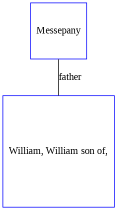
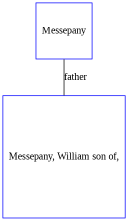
(59, 151) -> (64, 157)
